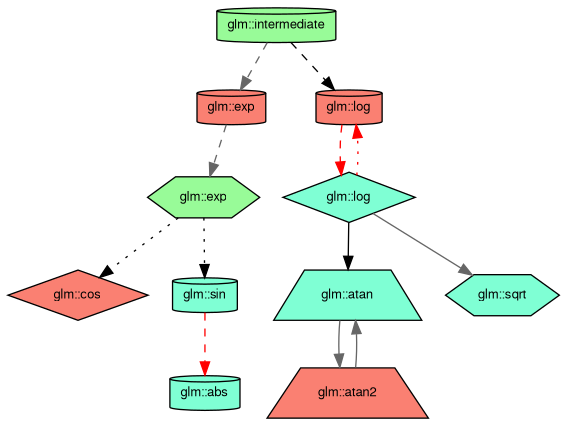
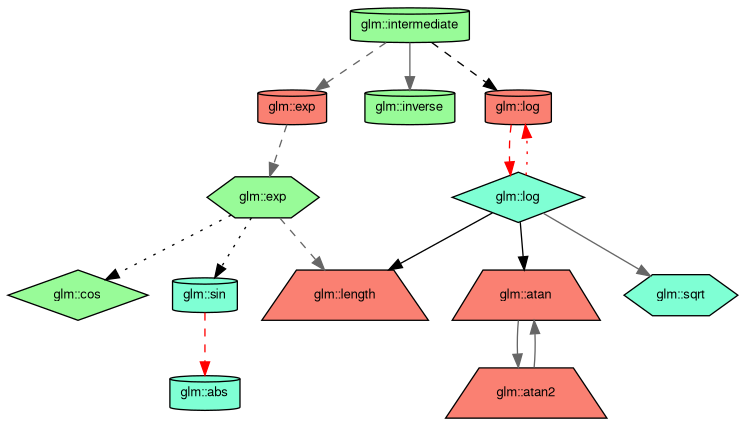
none -> (410, 107)
(78, 295) -> (78, 295)
none -> (345, 295)
(348, 295) -> (526, 295)
